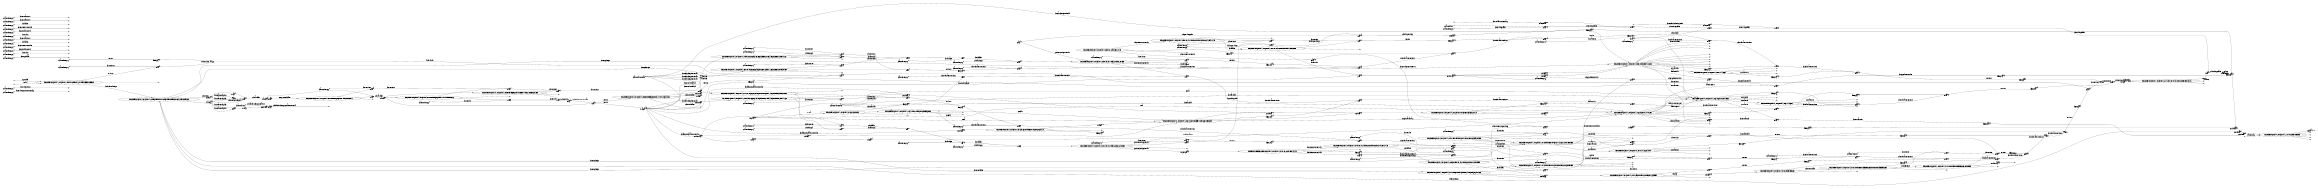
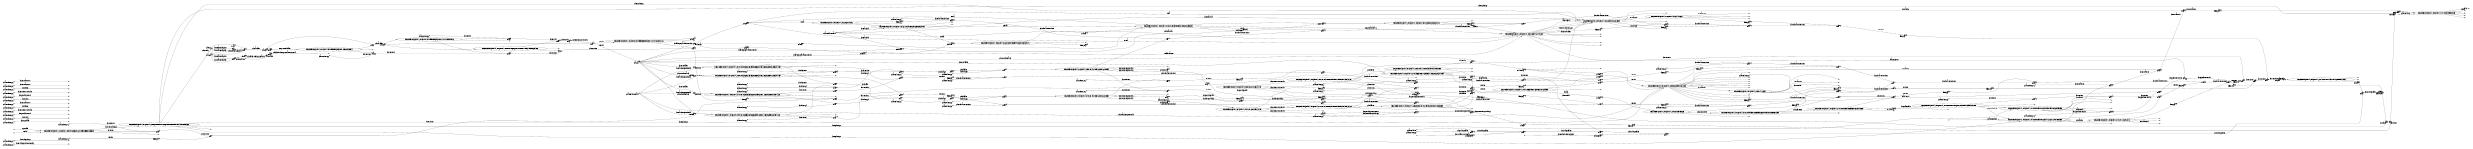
(1053, 53) -> (1160, 71)
(580, 100) -> (580, 40)
(1736, 135) -> (1908, 108)
(1272, 151) -> (1242, 109)
